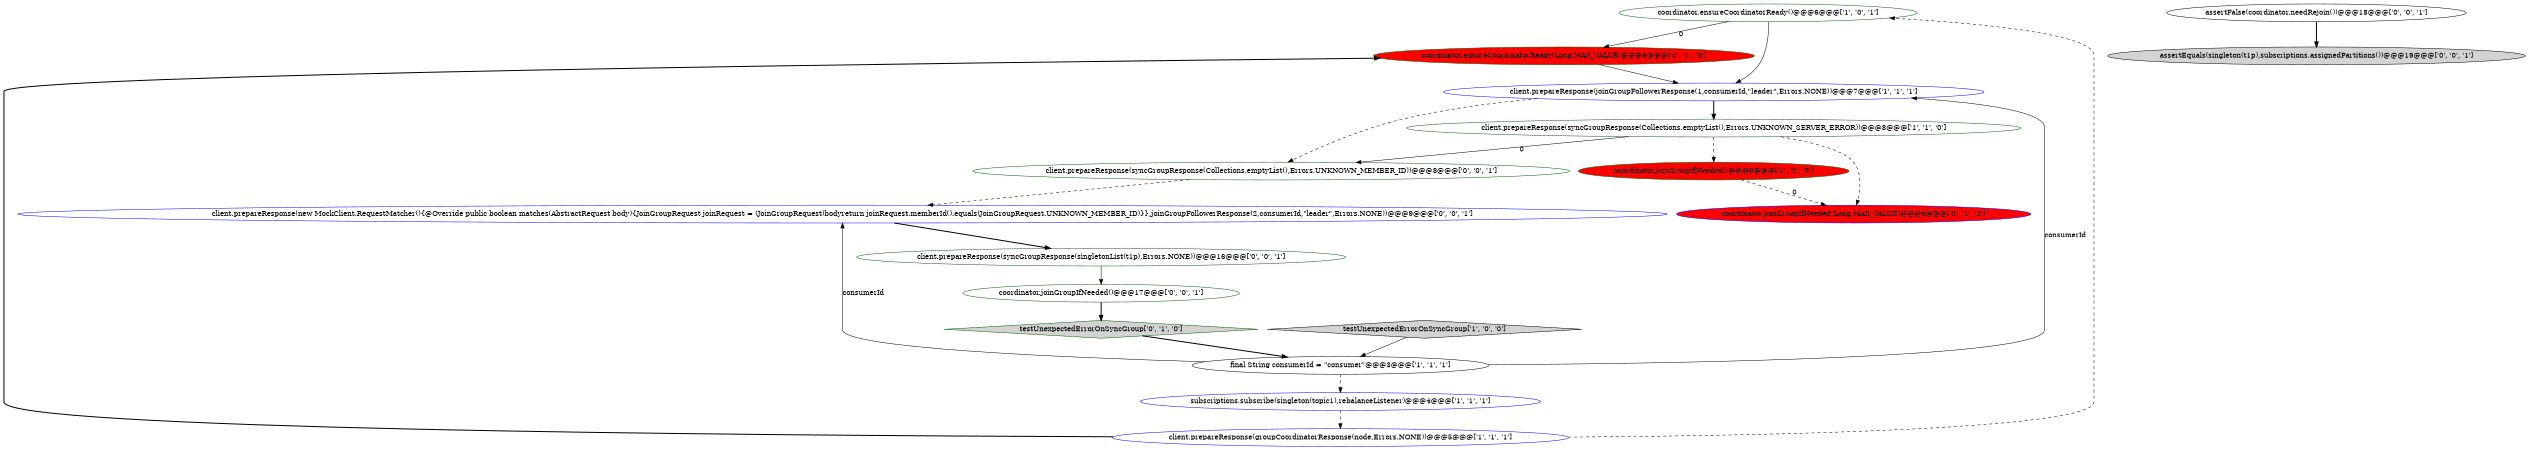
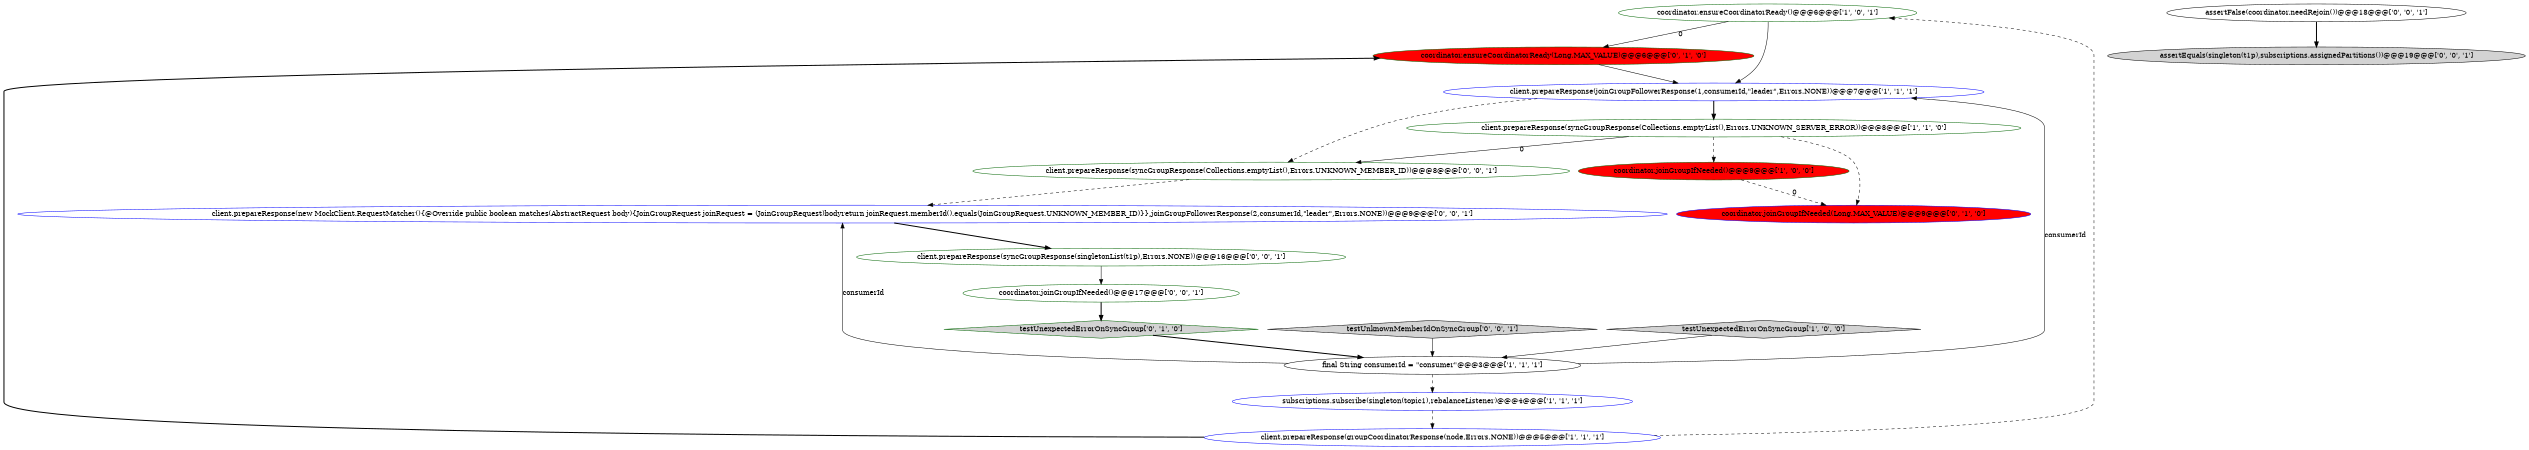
none -> (1432, 329)
